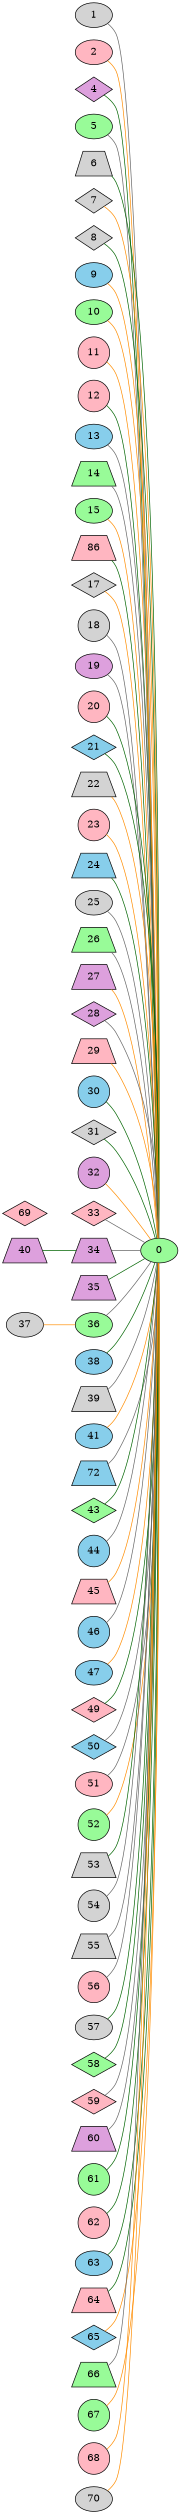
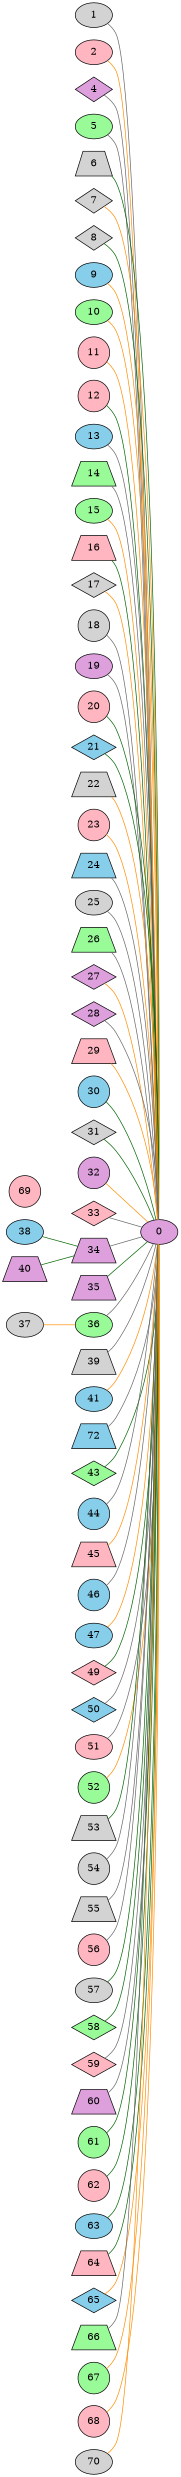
(94, 548) -> (94, 548)
(147, 664) -> (146, 654)
(94, 977) -> (94, 977)
(148, 1056) -> (148, 1046)
(25, 1213) -> (25, 1191)
(159, 1251) -> (159, 1232)
(136, 1311) -> (60, 1241)
